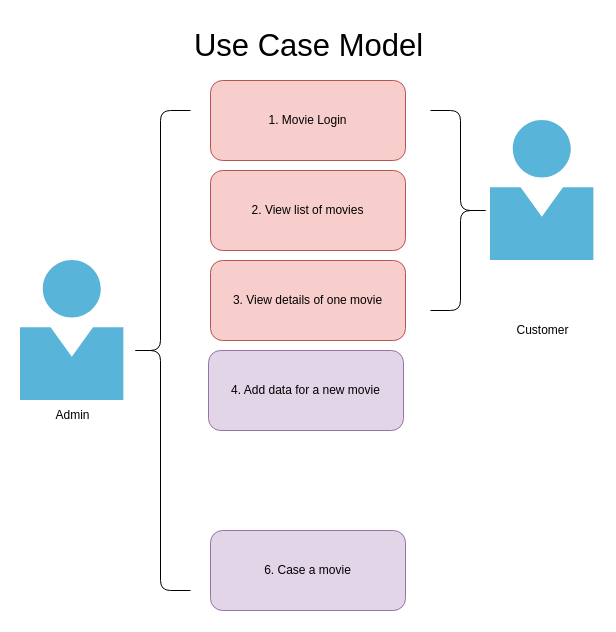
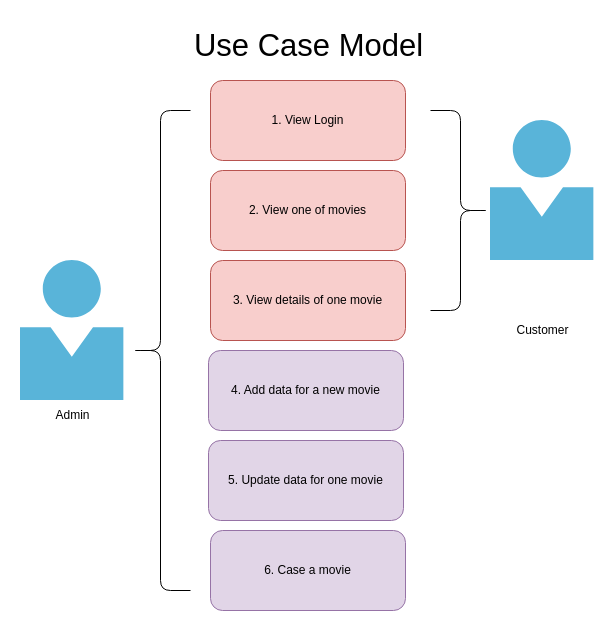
(308, 121) -> (308, 121)
(308, 211) -> (308, 211)
none -> (306, 481)
